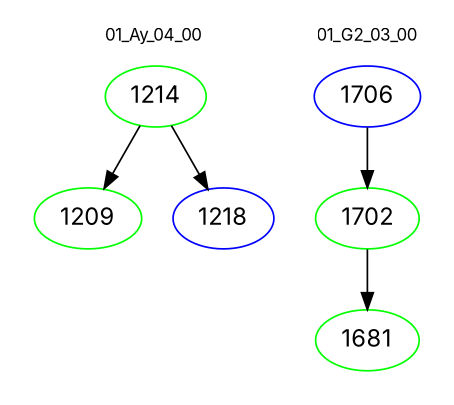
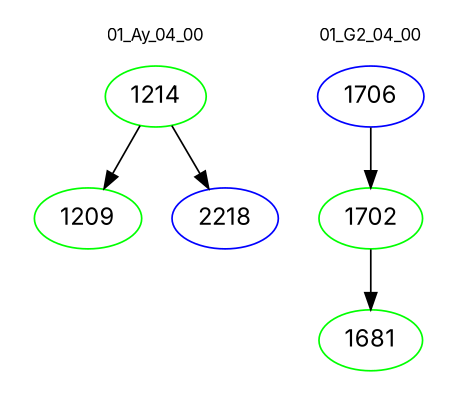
(367, 36) -> (371, 36)
(223, 218) -> (225, 218)
